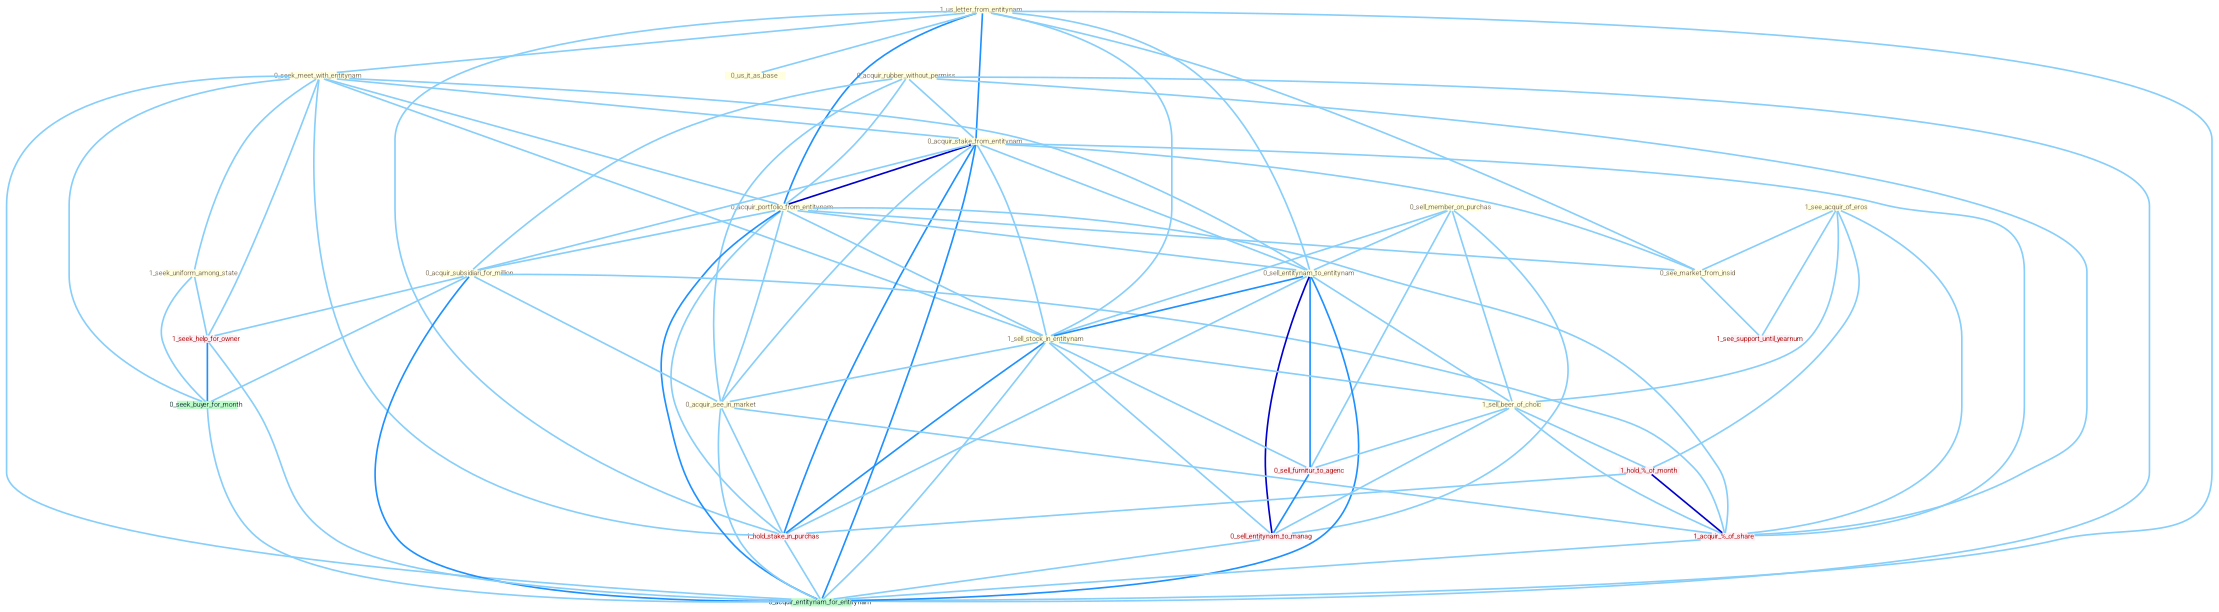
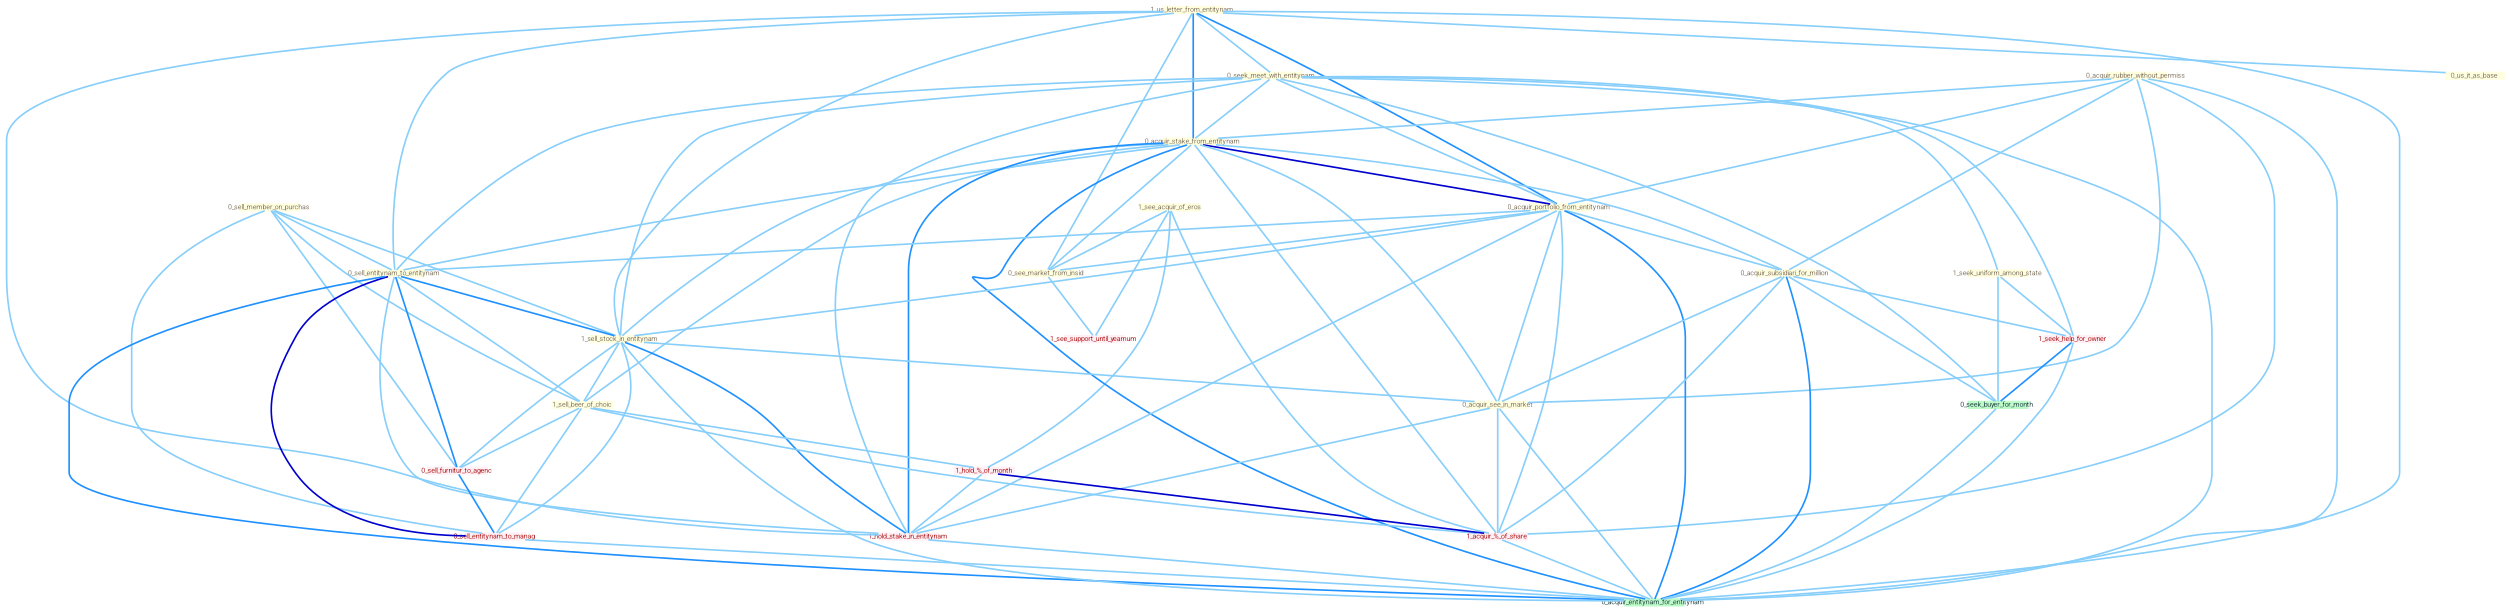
(1742, 370) -> (840, 228)
(783, 537) -> (908, 537)
